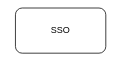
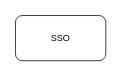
(60, 30) -> (60, 38)
